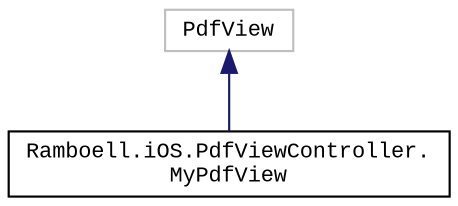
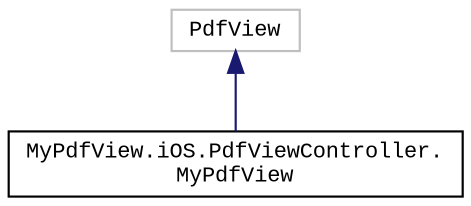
(229, 164) -> (236, 164)
